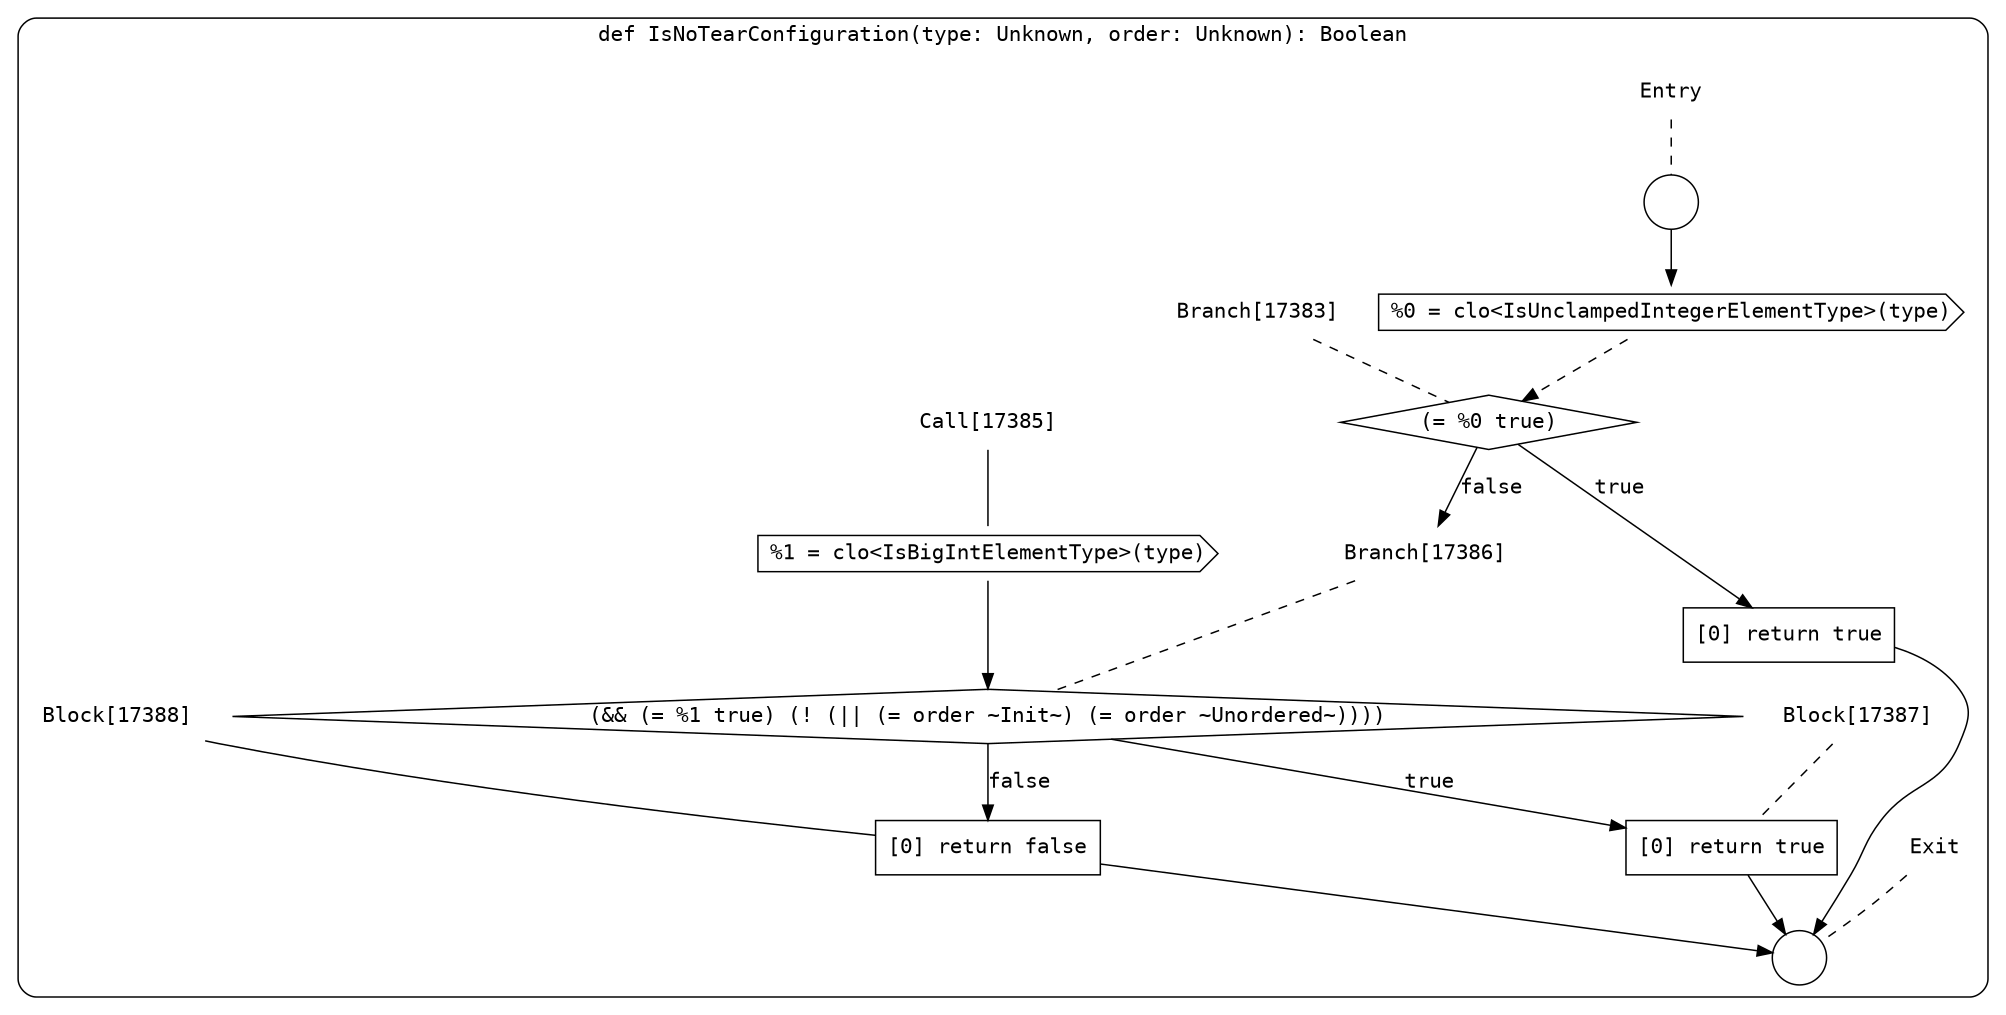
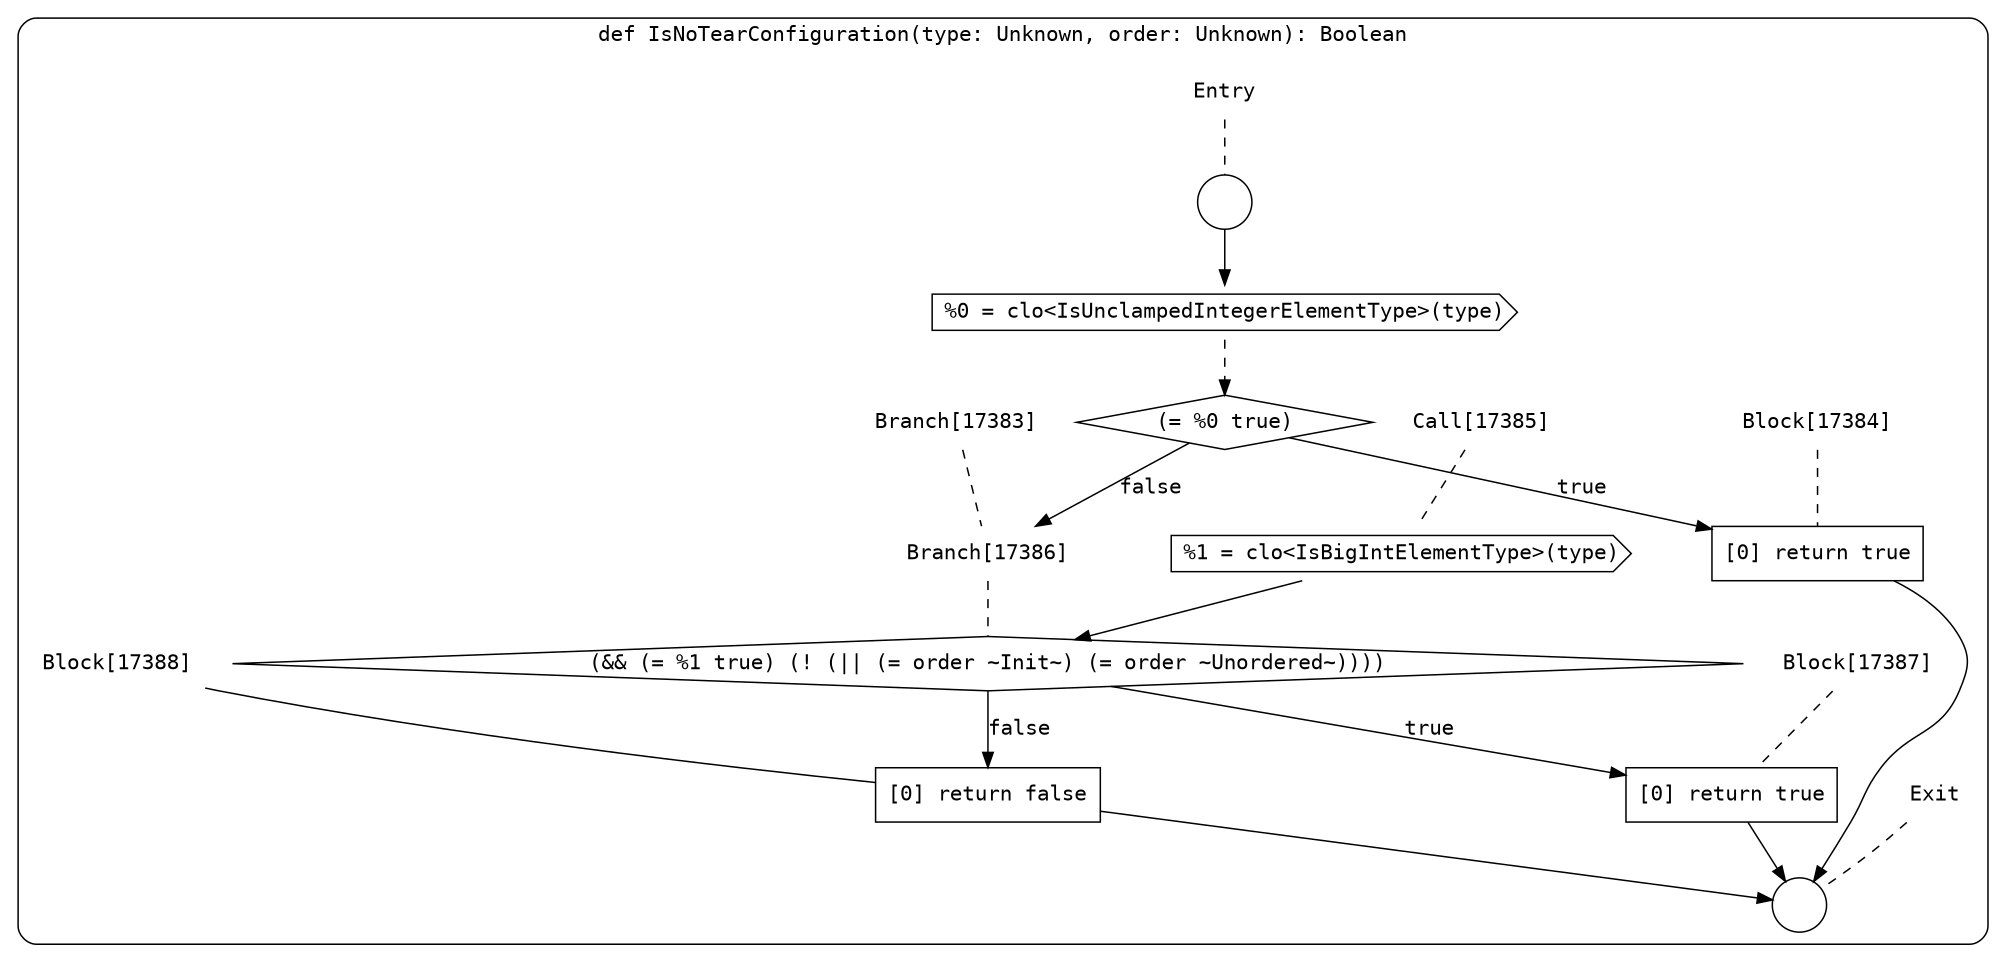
(1381, 371) -> (972, 488)
none -> (1818, 422)
(988, 488) -> (1441, 488)
